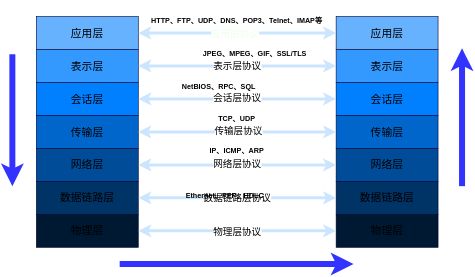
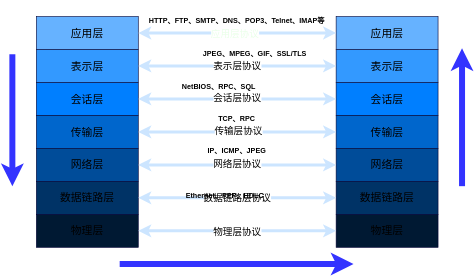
(237, 21) -> (237, 21)
(237, 119) -> (237, 119)
(237, 152) -> (237, 152)
